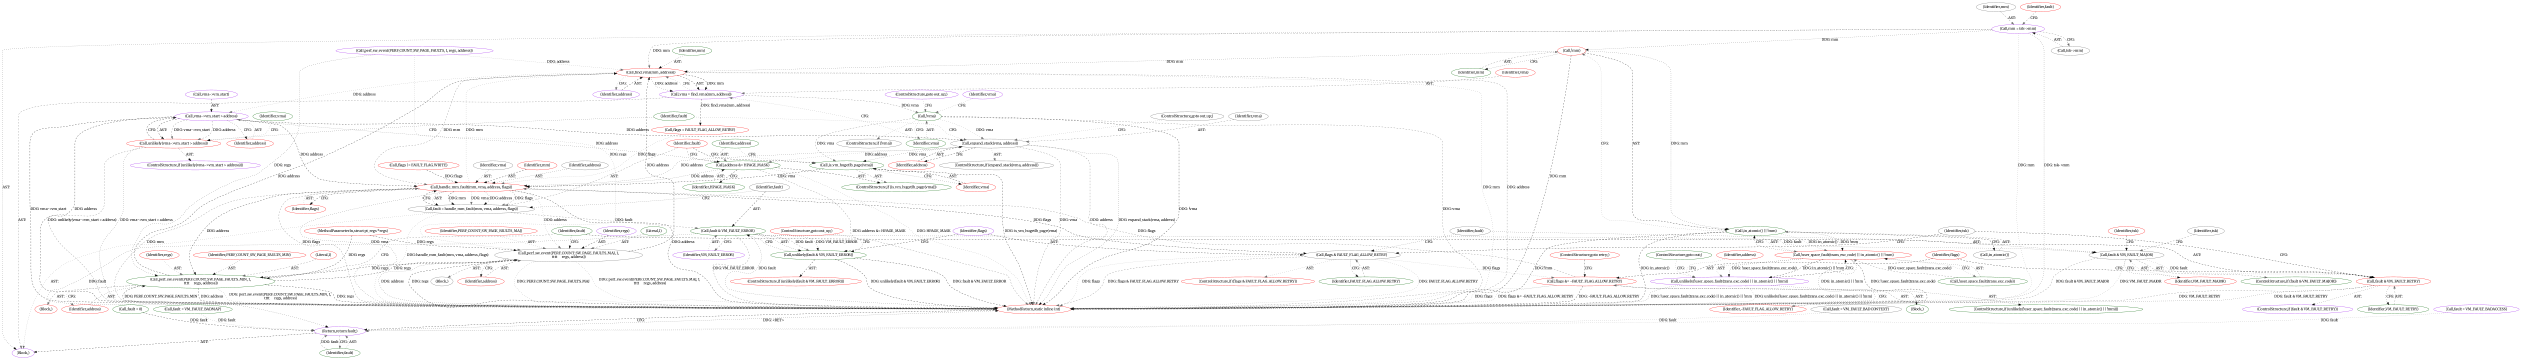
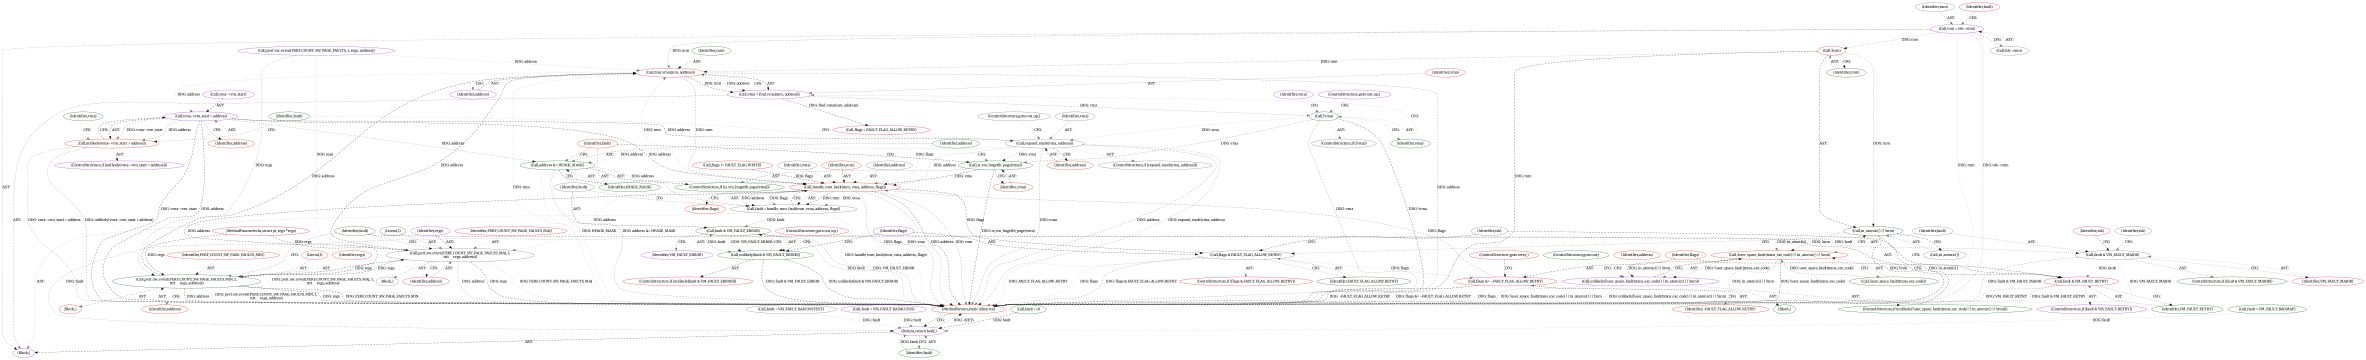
(1601, 194) -> none
